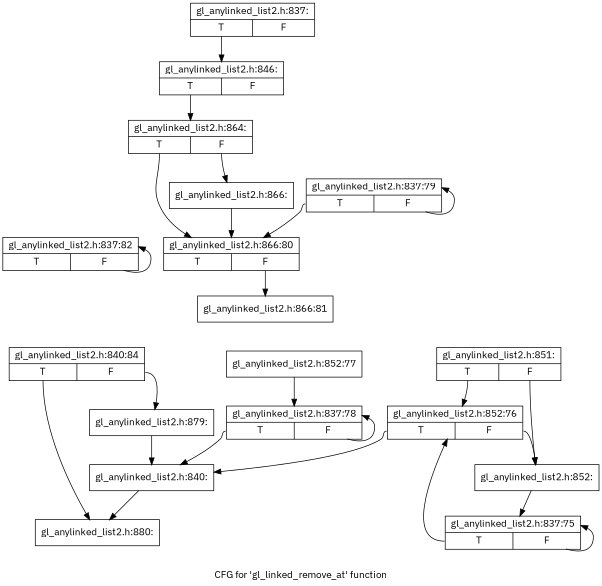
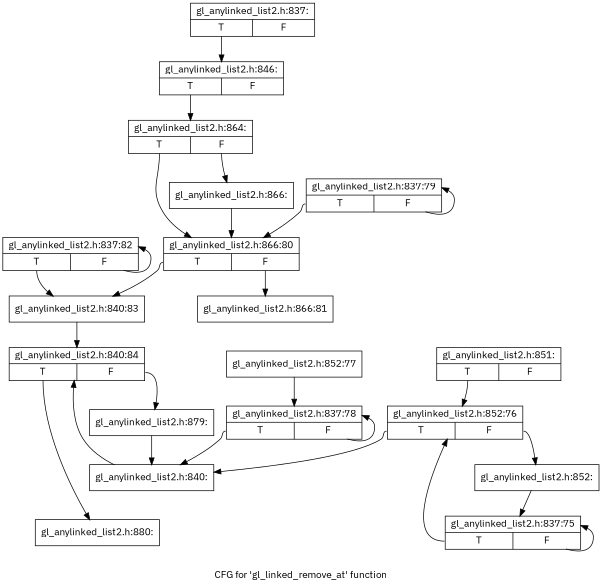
none -> (77, 309)
(531, 419) -> none
(127, 503) -> (80, 434)
